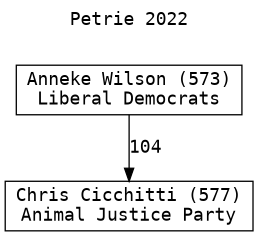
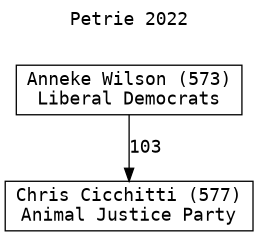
(145, 148) -> (145, 148)
